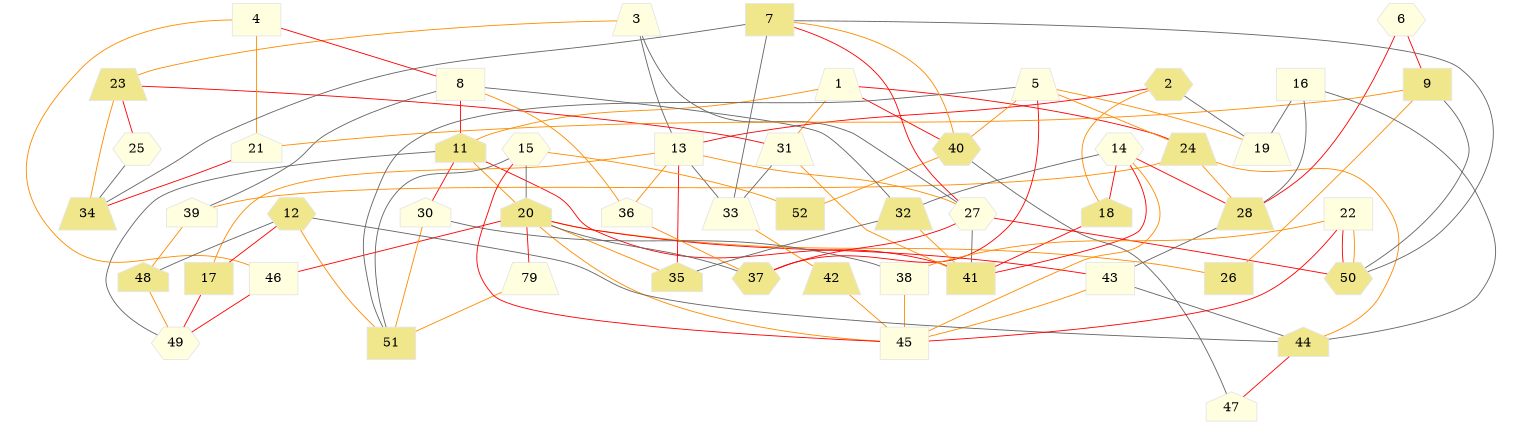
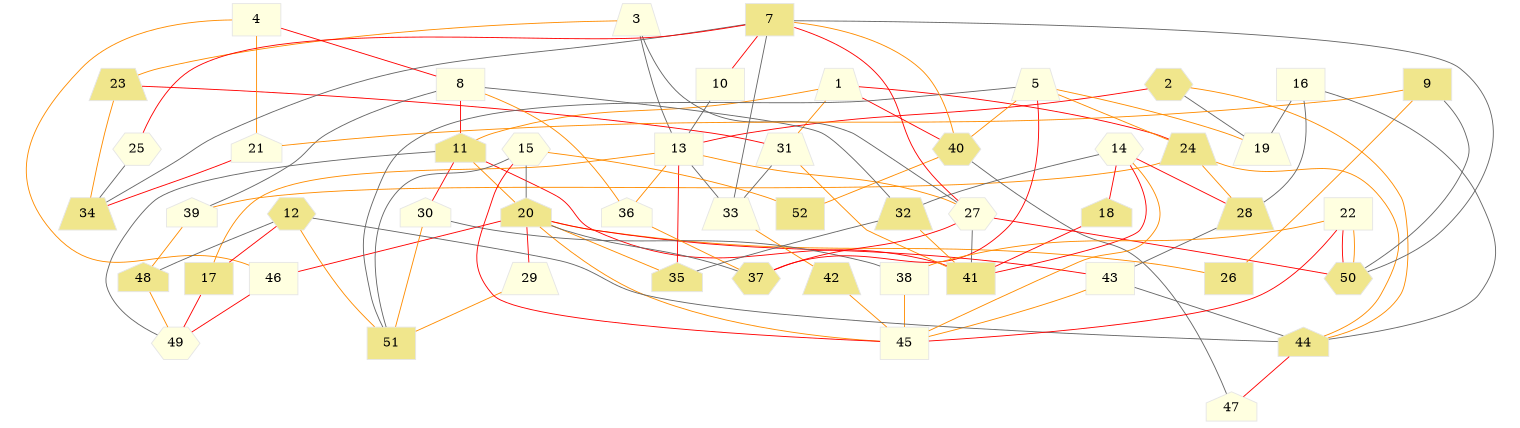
(1401, 20) -> none
none -> (720, 84)
(128, 117) -> (426, 37)
(1088, 131) -> (1384, 173)
(530, 279) -> (530, 279)
